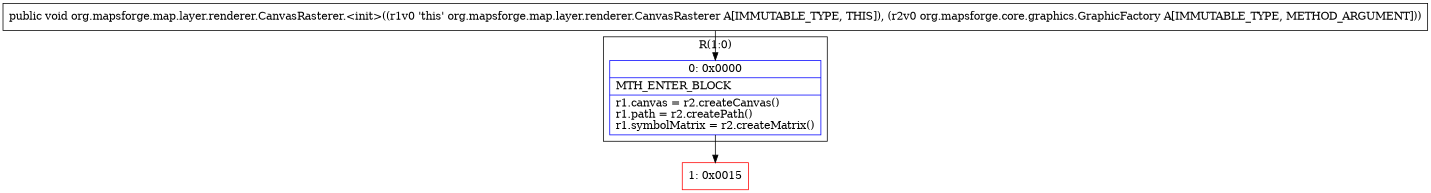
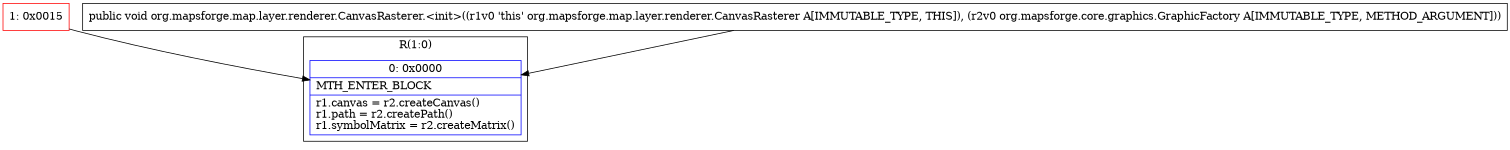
(715, 146) -> (185, 56)
